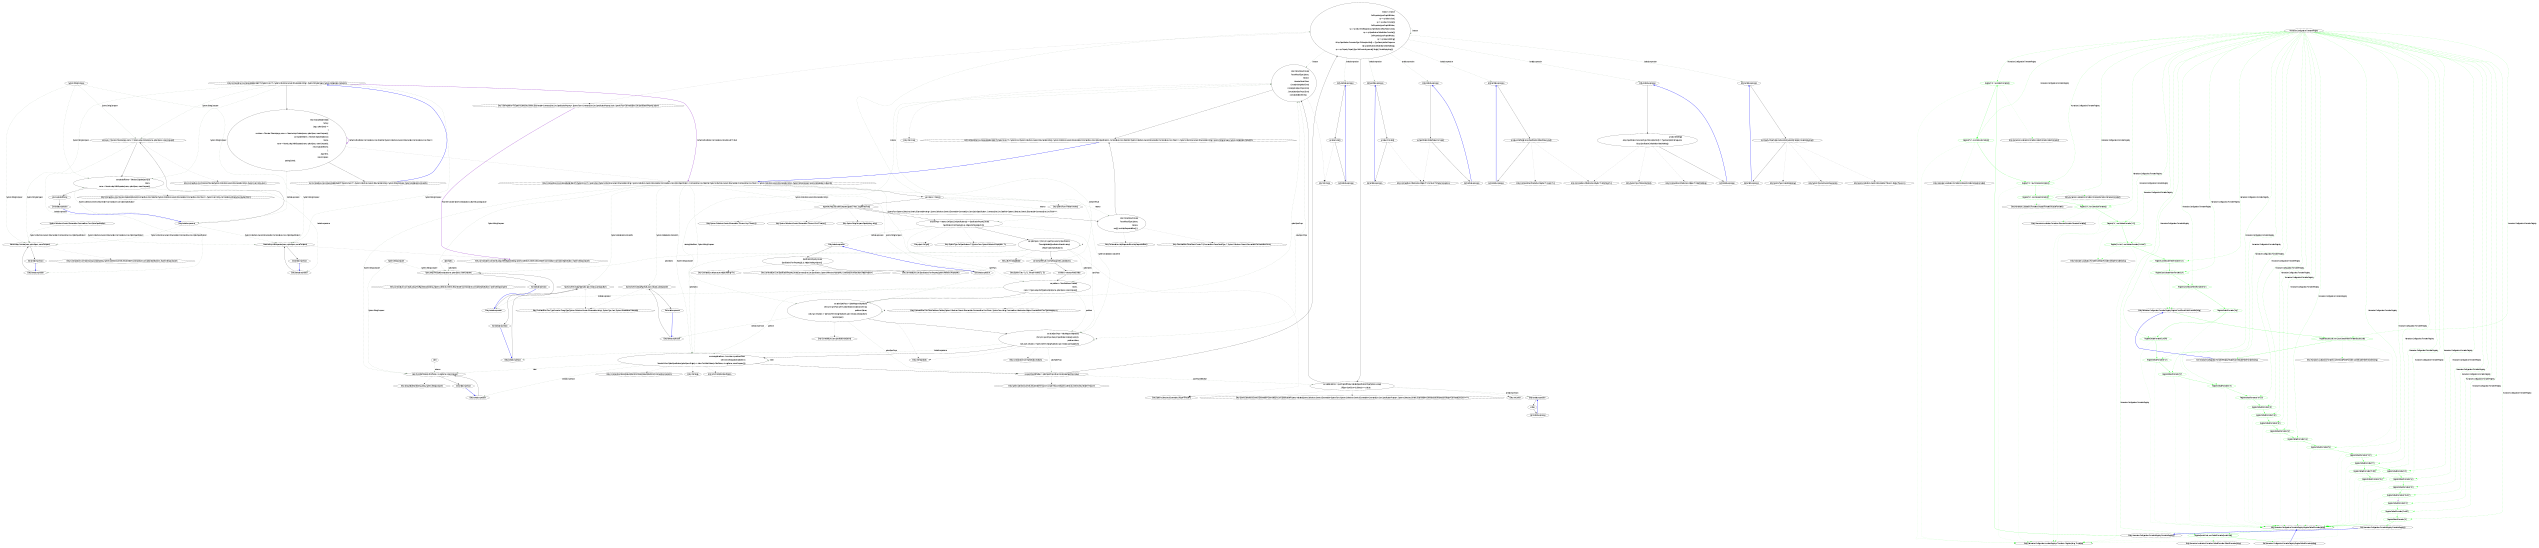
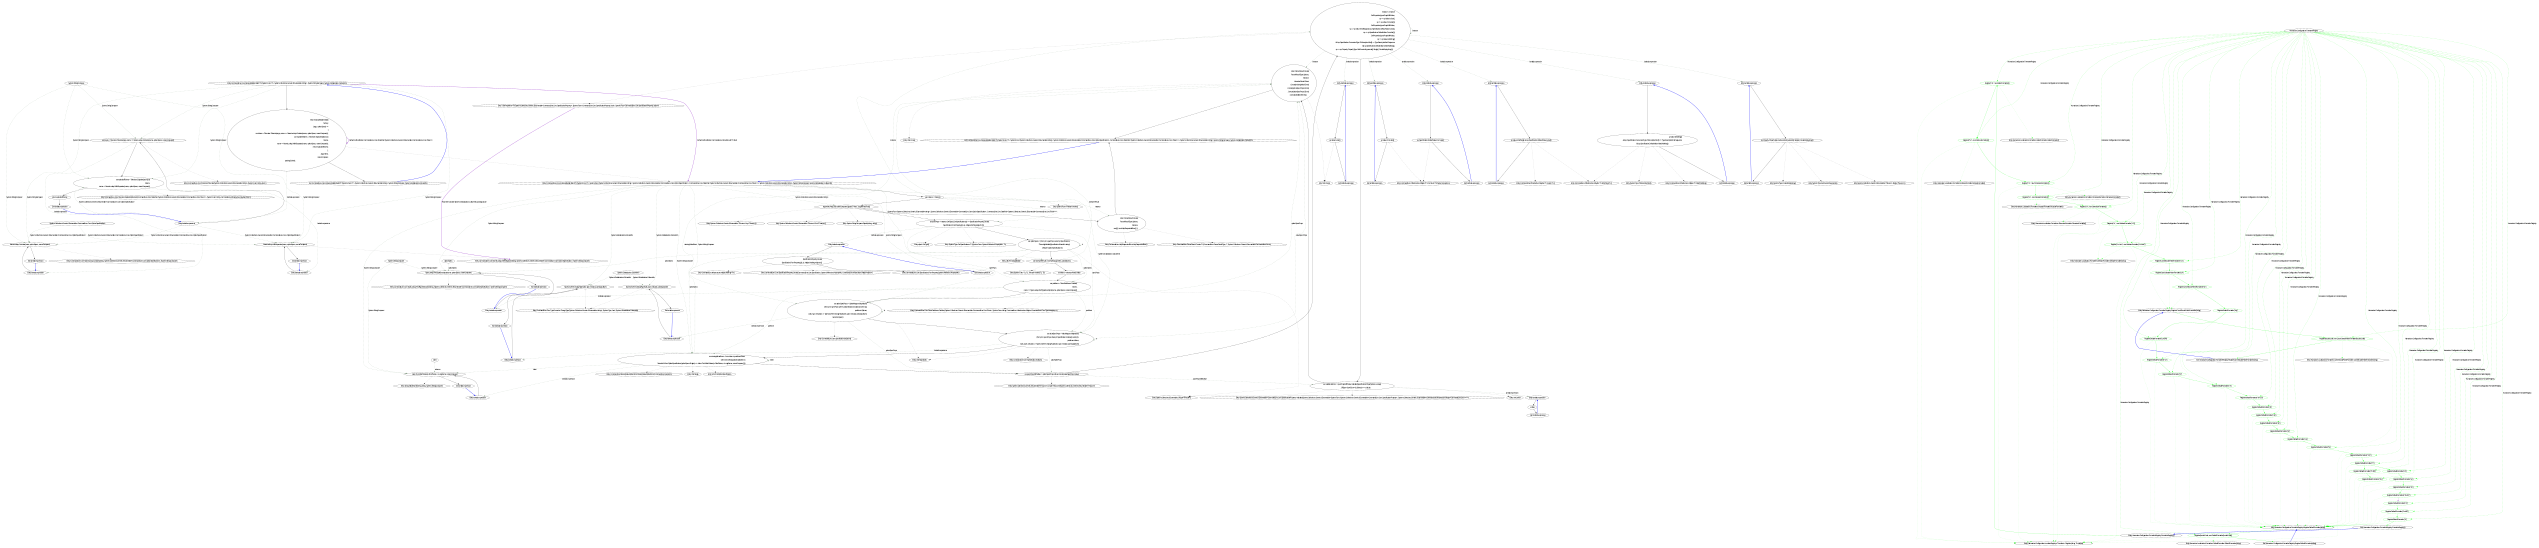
none -> (628, 273)
